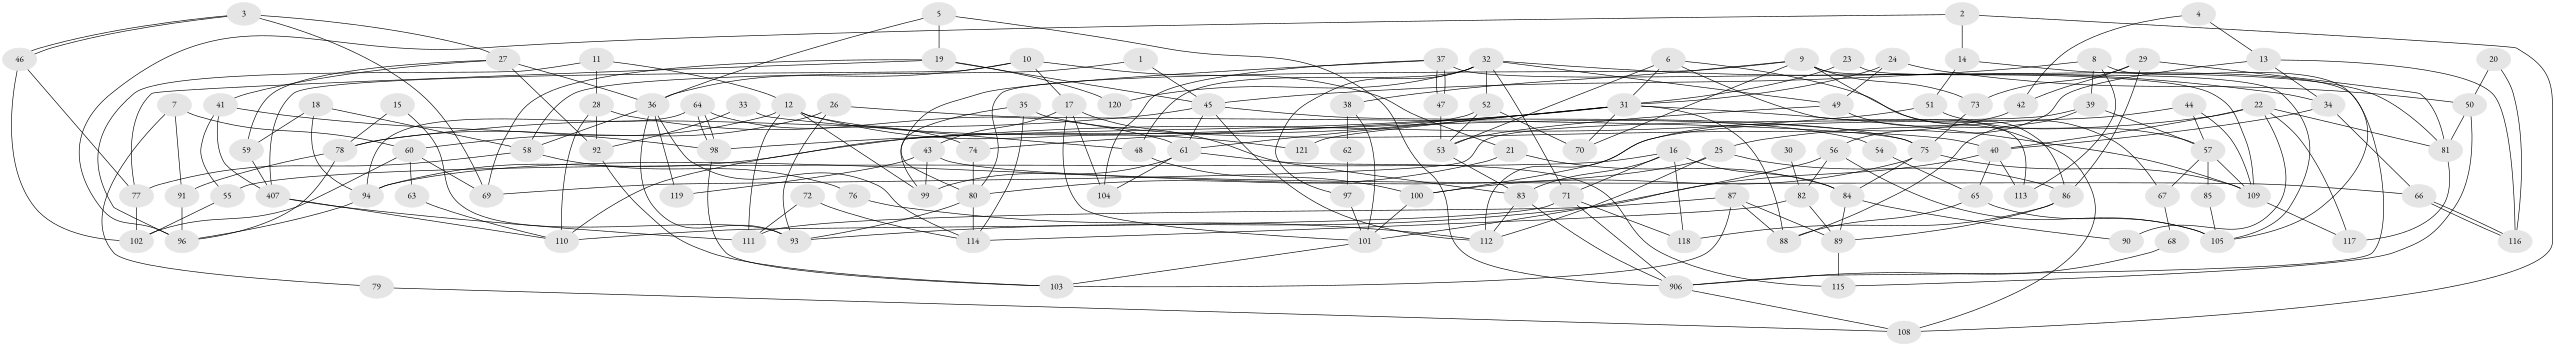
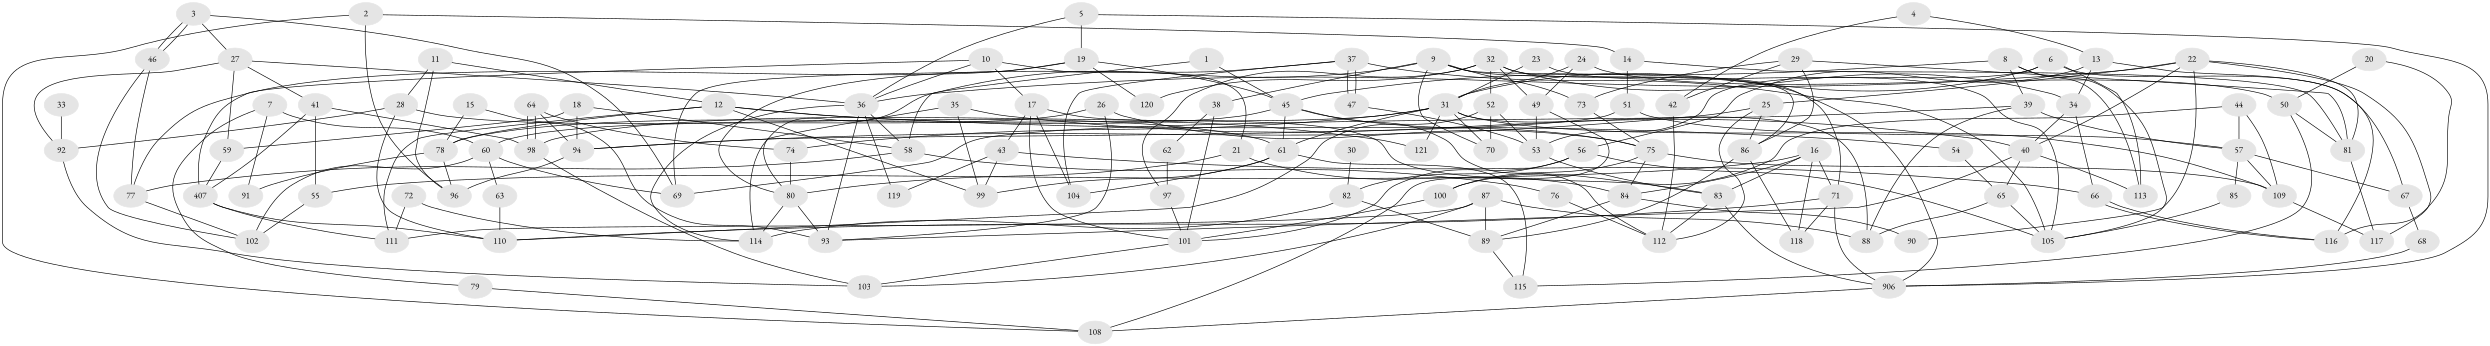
(1691, 77) -> (1770, 91)
none -> (1657, 85)
(1139, 150) -> none
(182, 214) -> none
